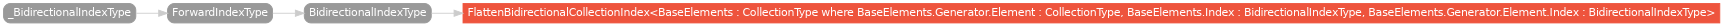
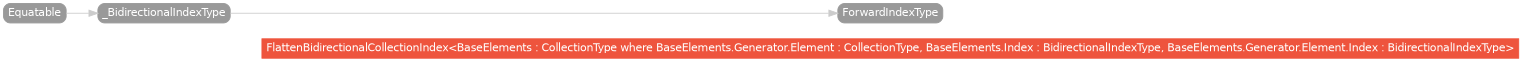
none -> (35, 13)
(368, 13) -> none
